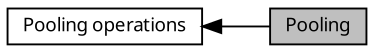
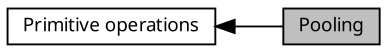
(105, 26) -> (111, 26)
